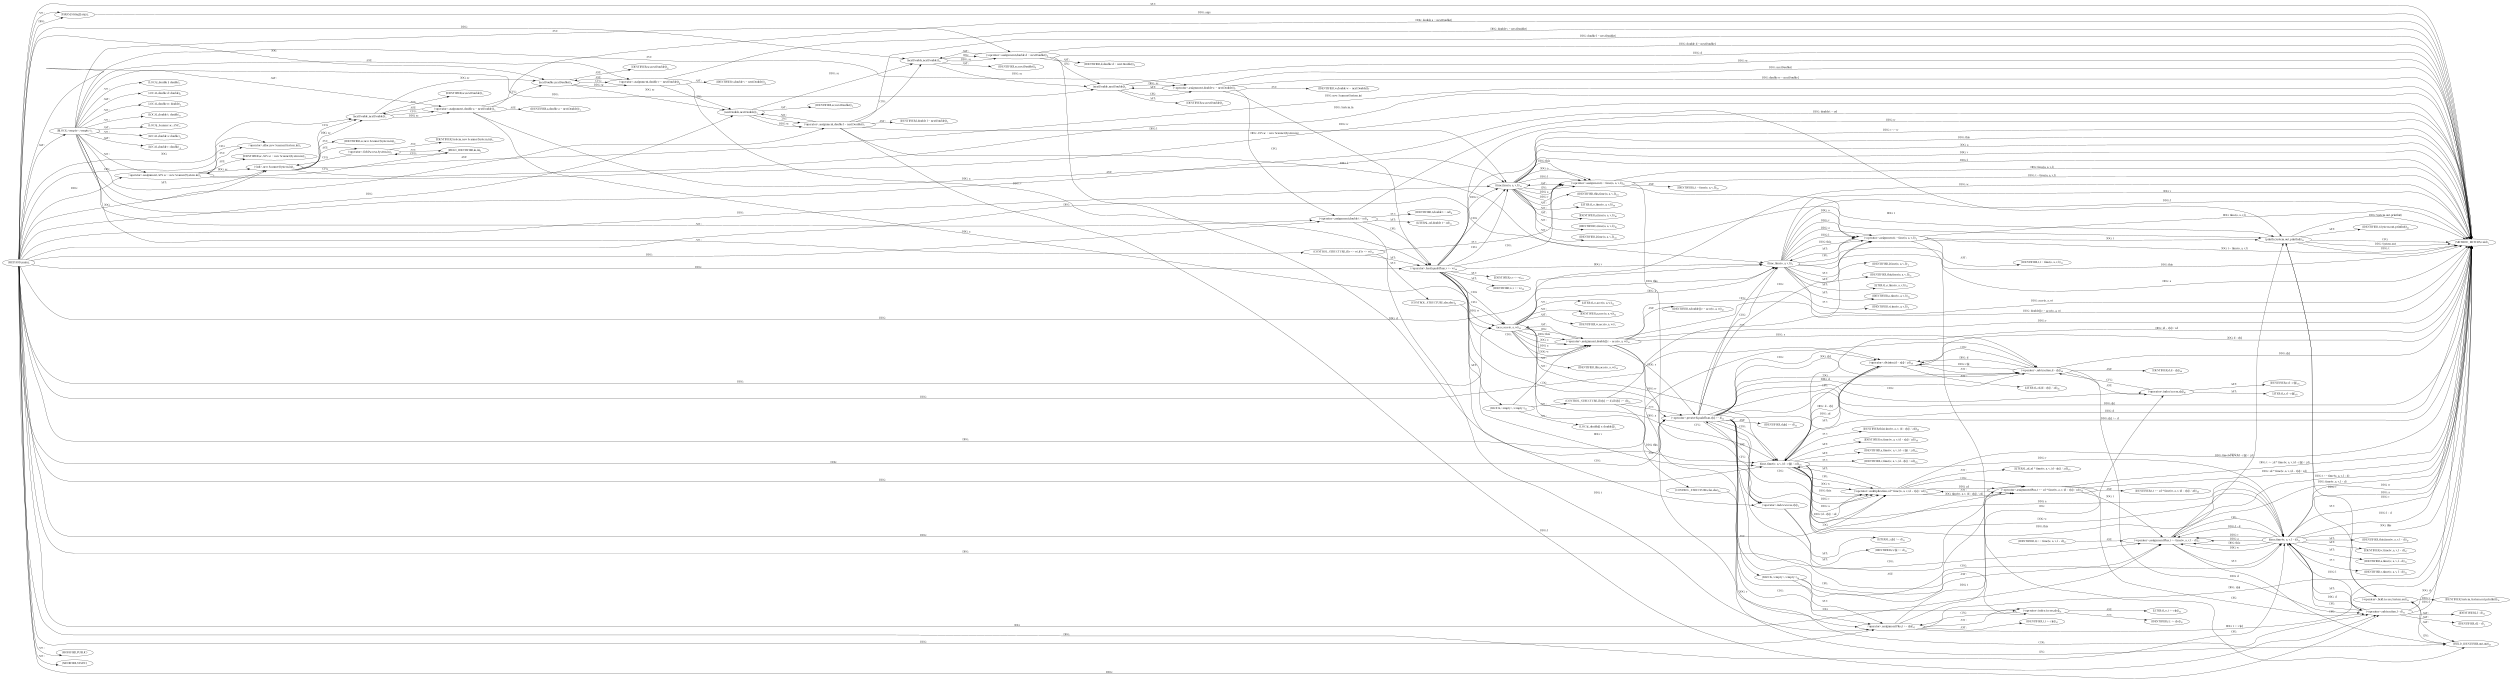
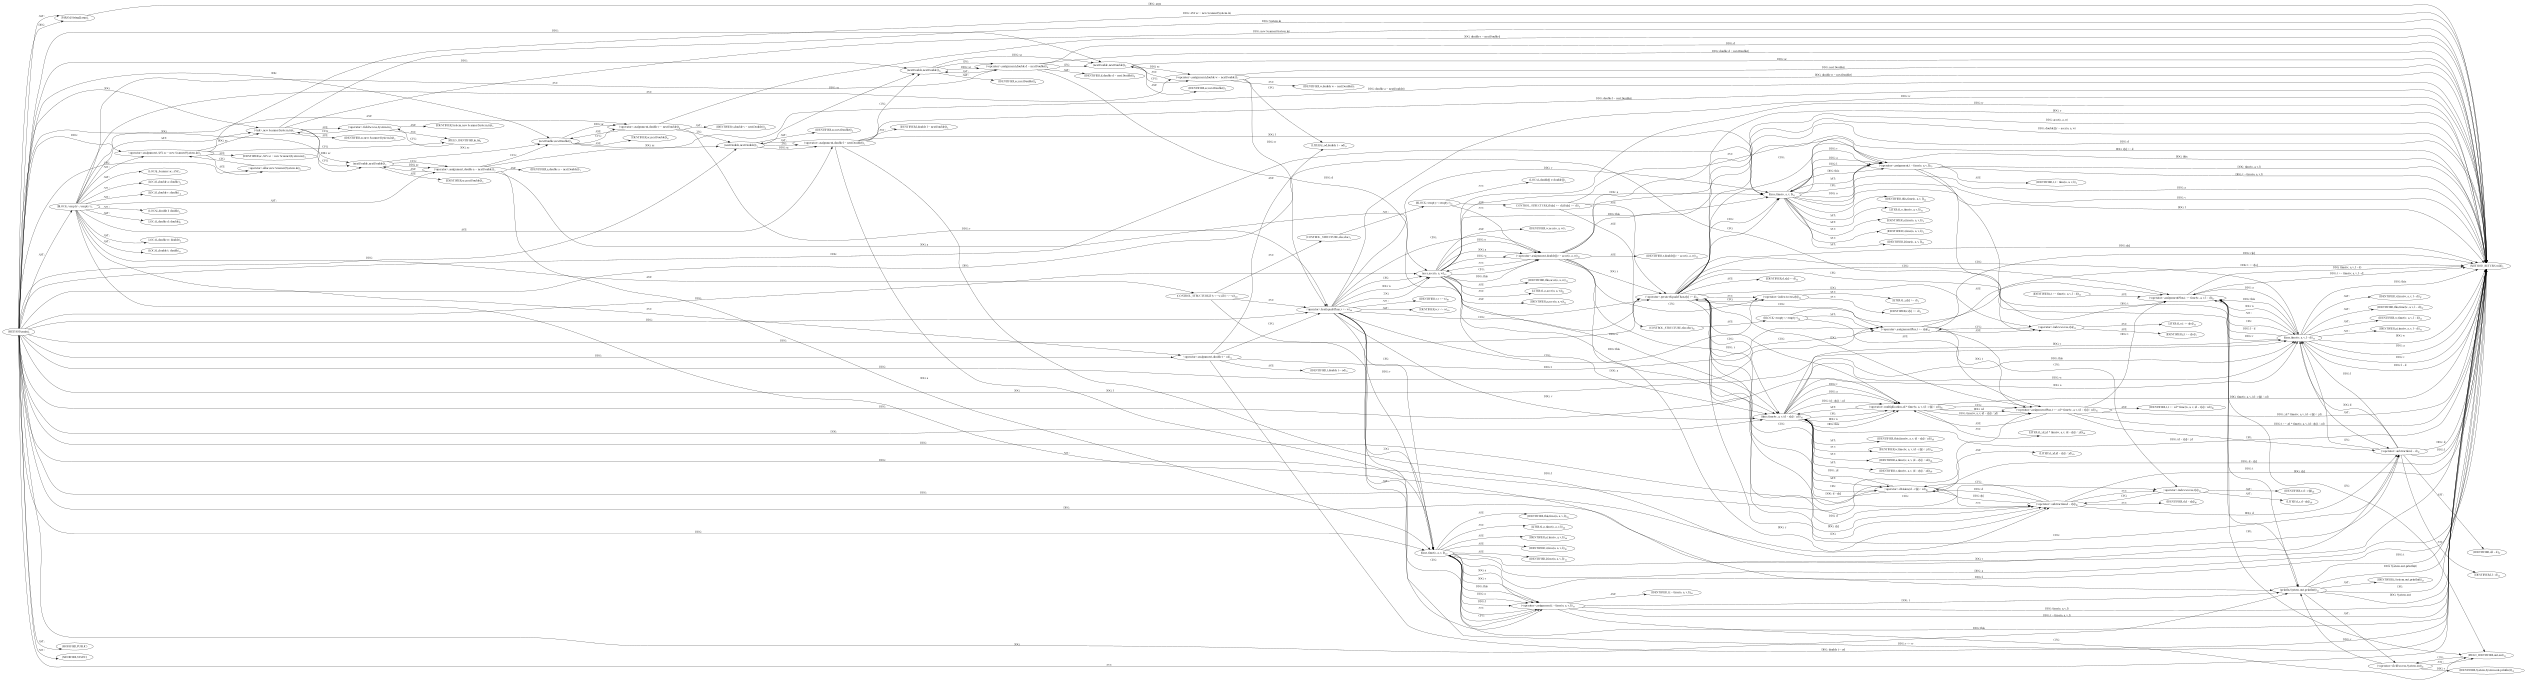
(1265, 170) -> (1279, 113)
(2042, 622) -> none
